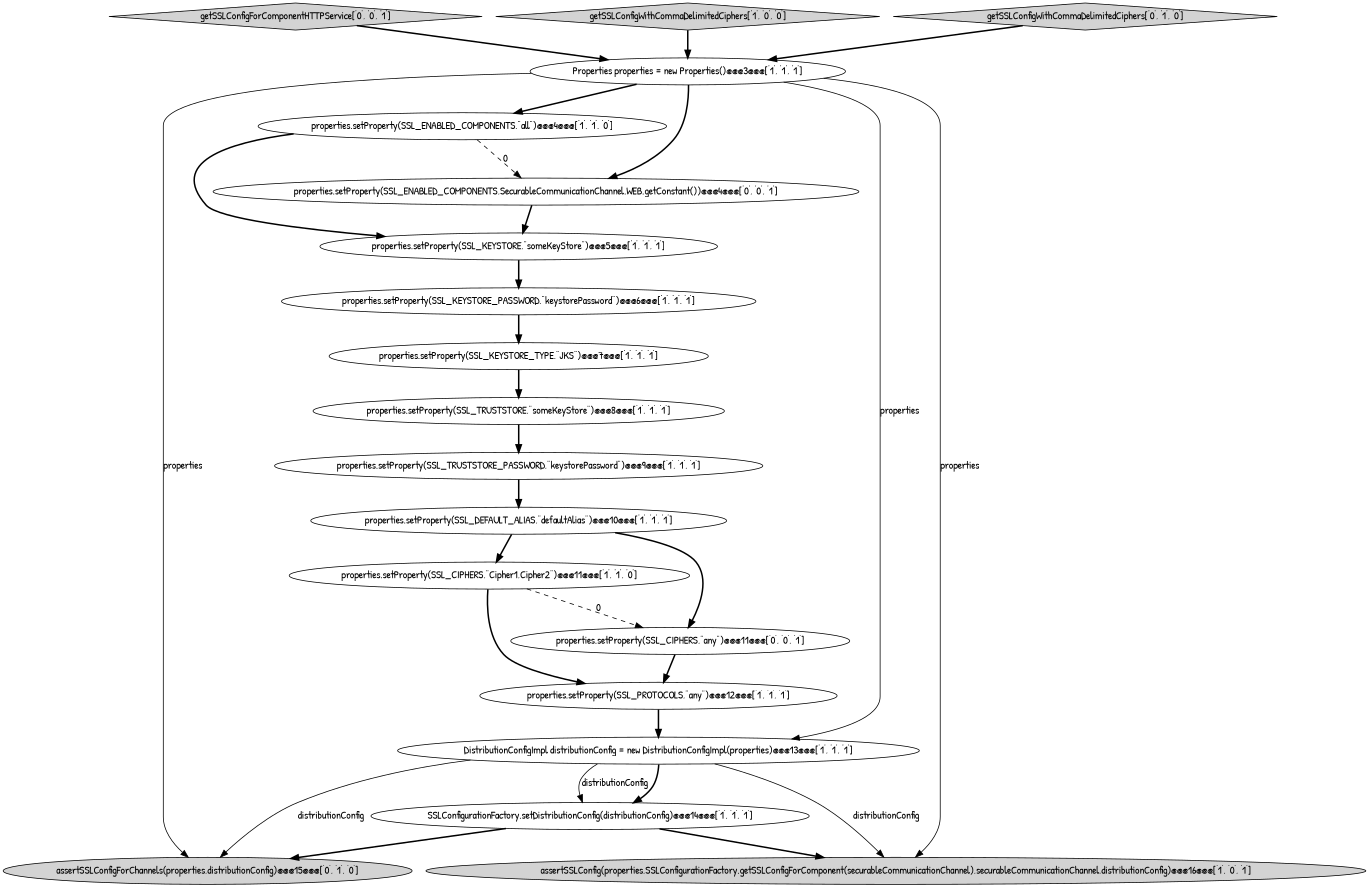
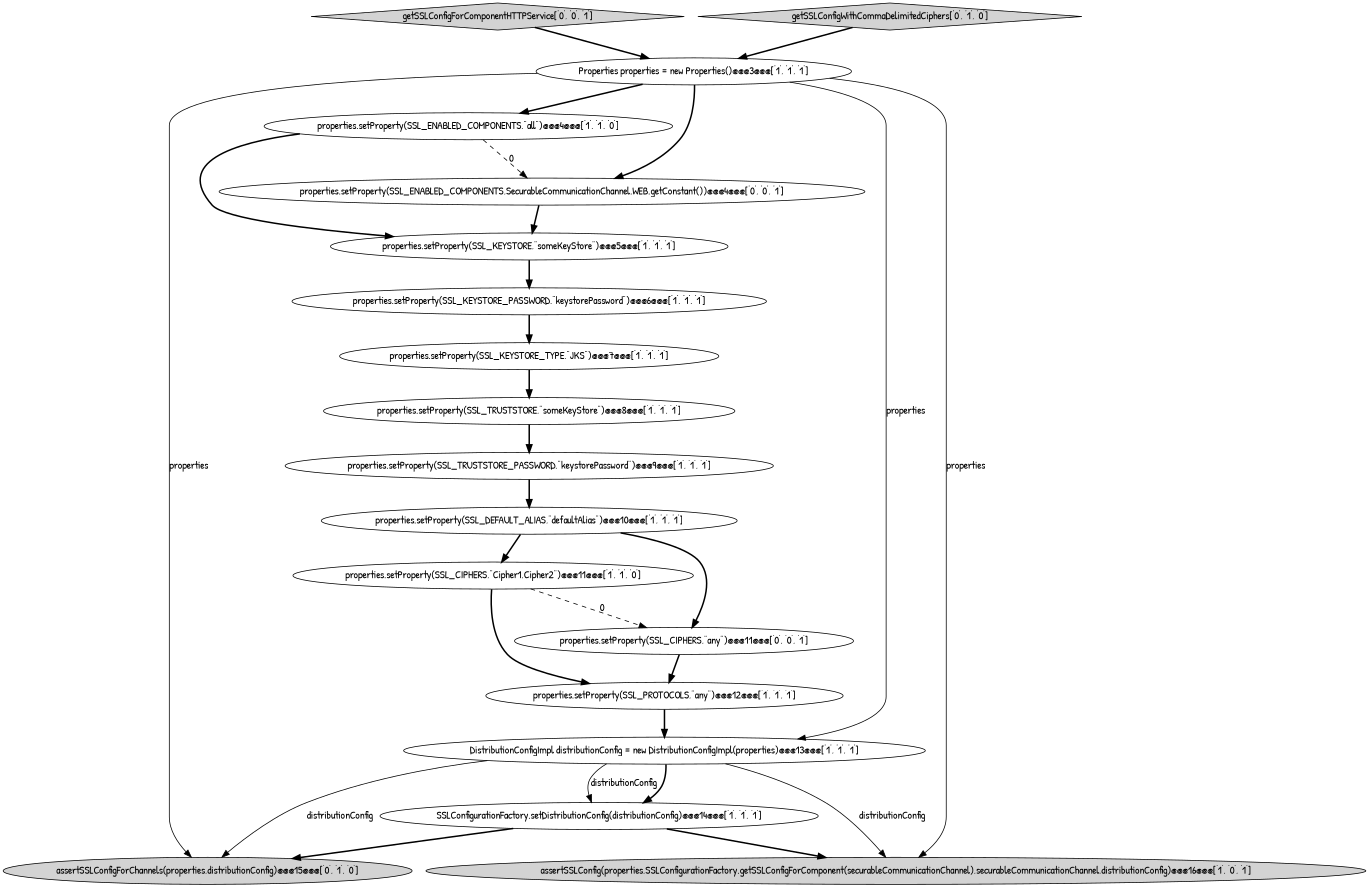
(688, 17) -> none
